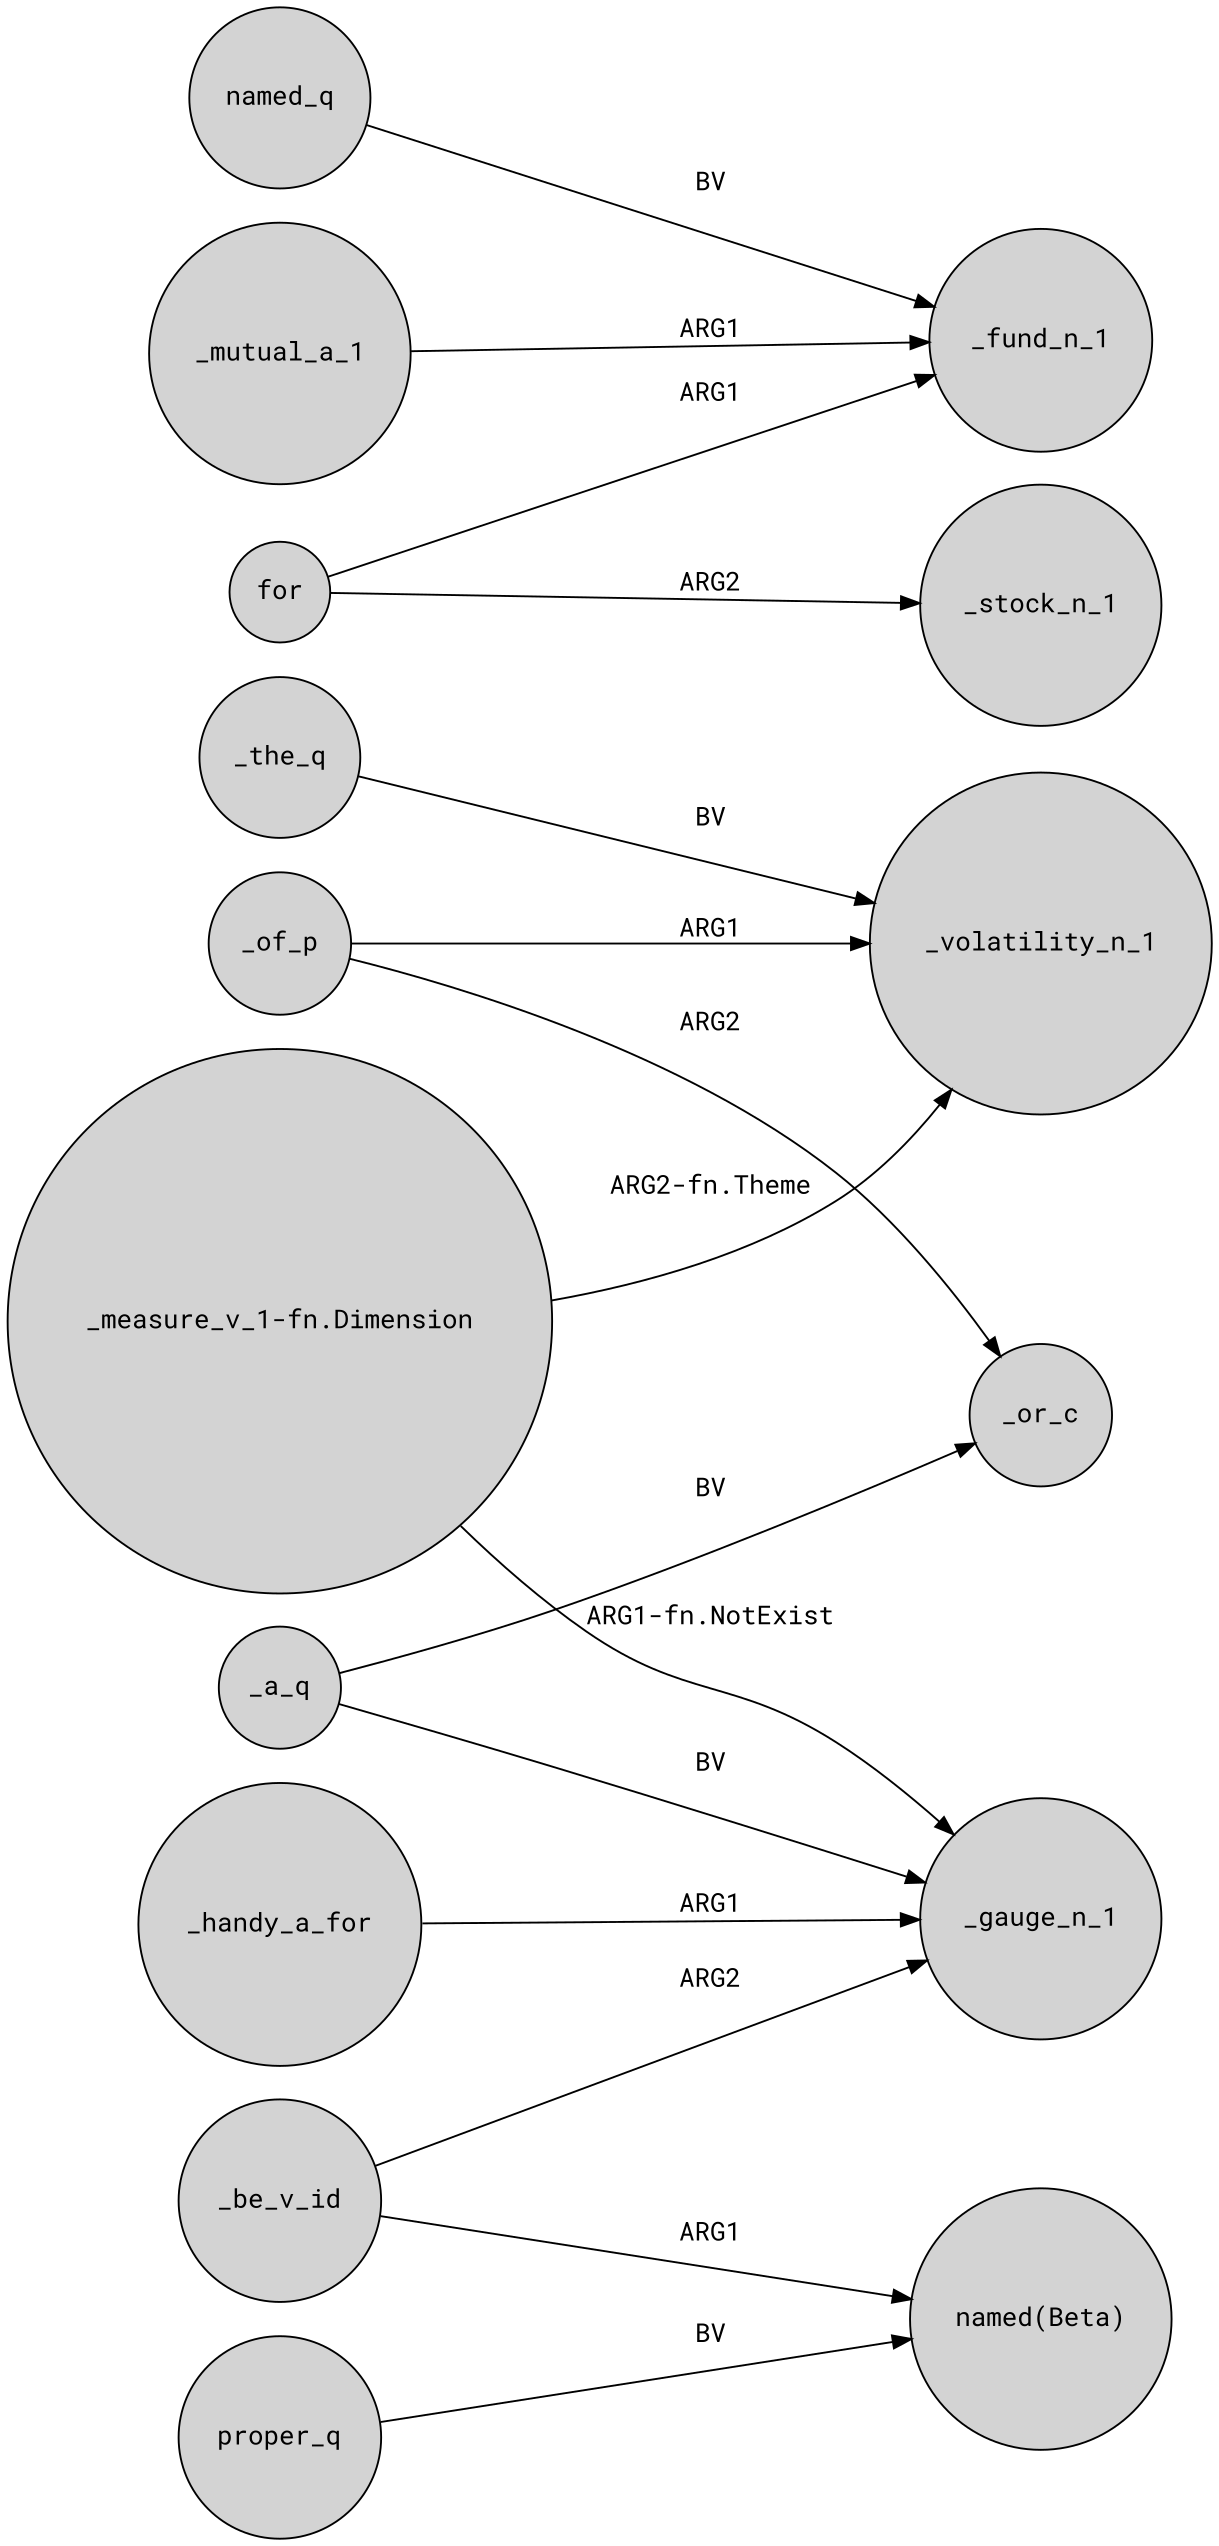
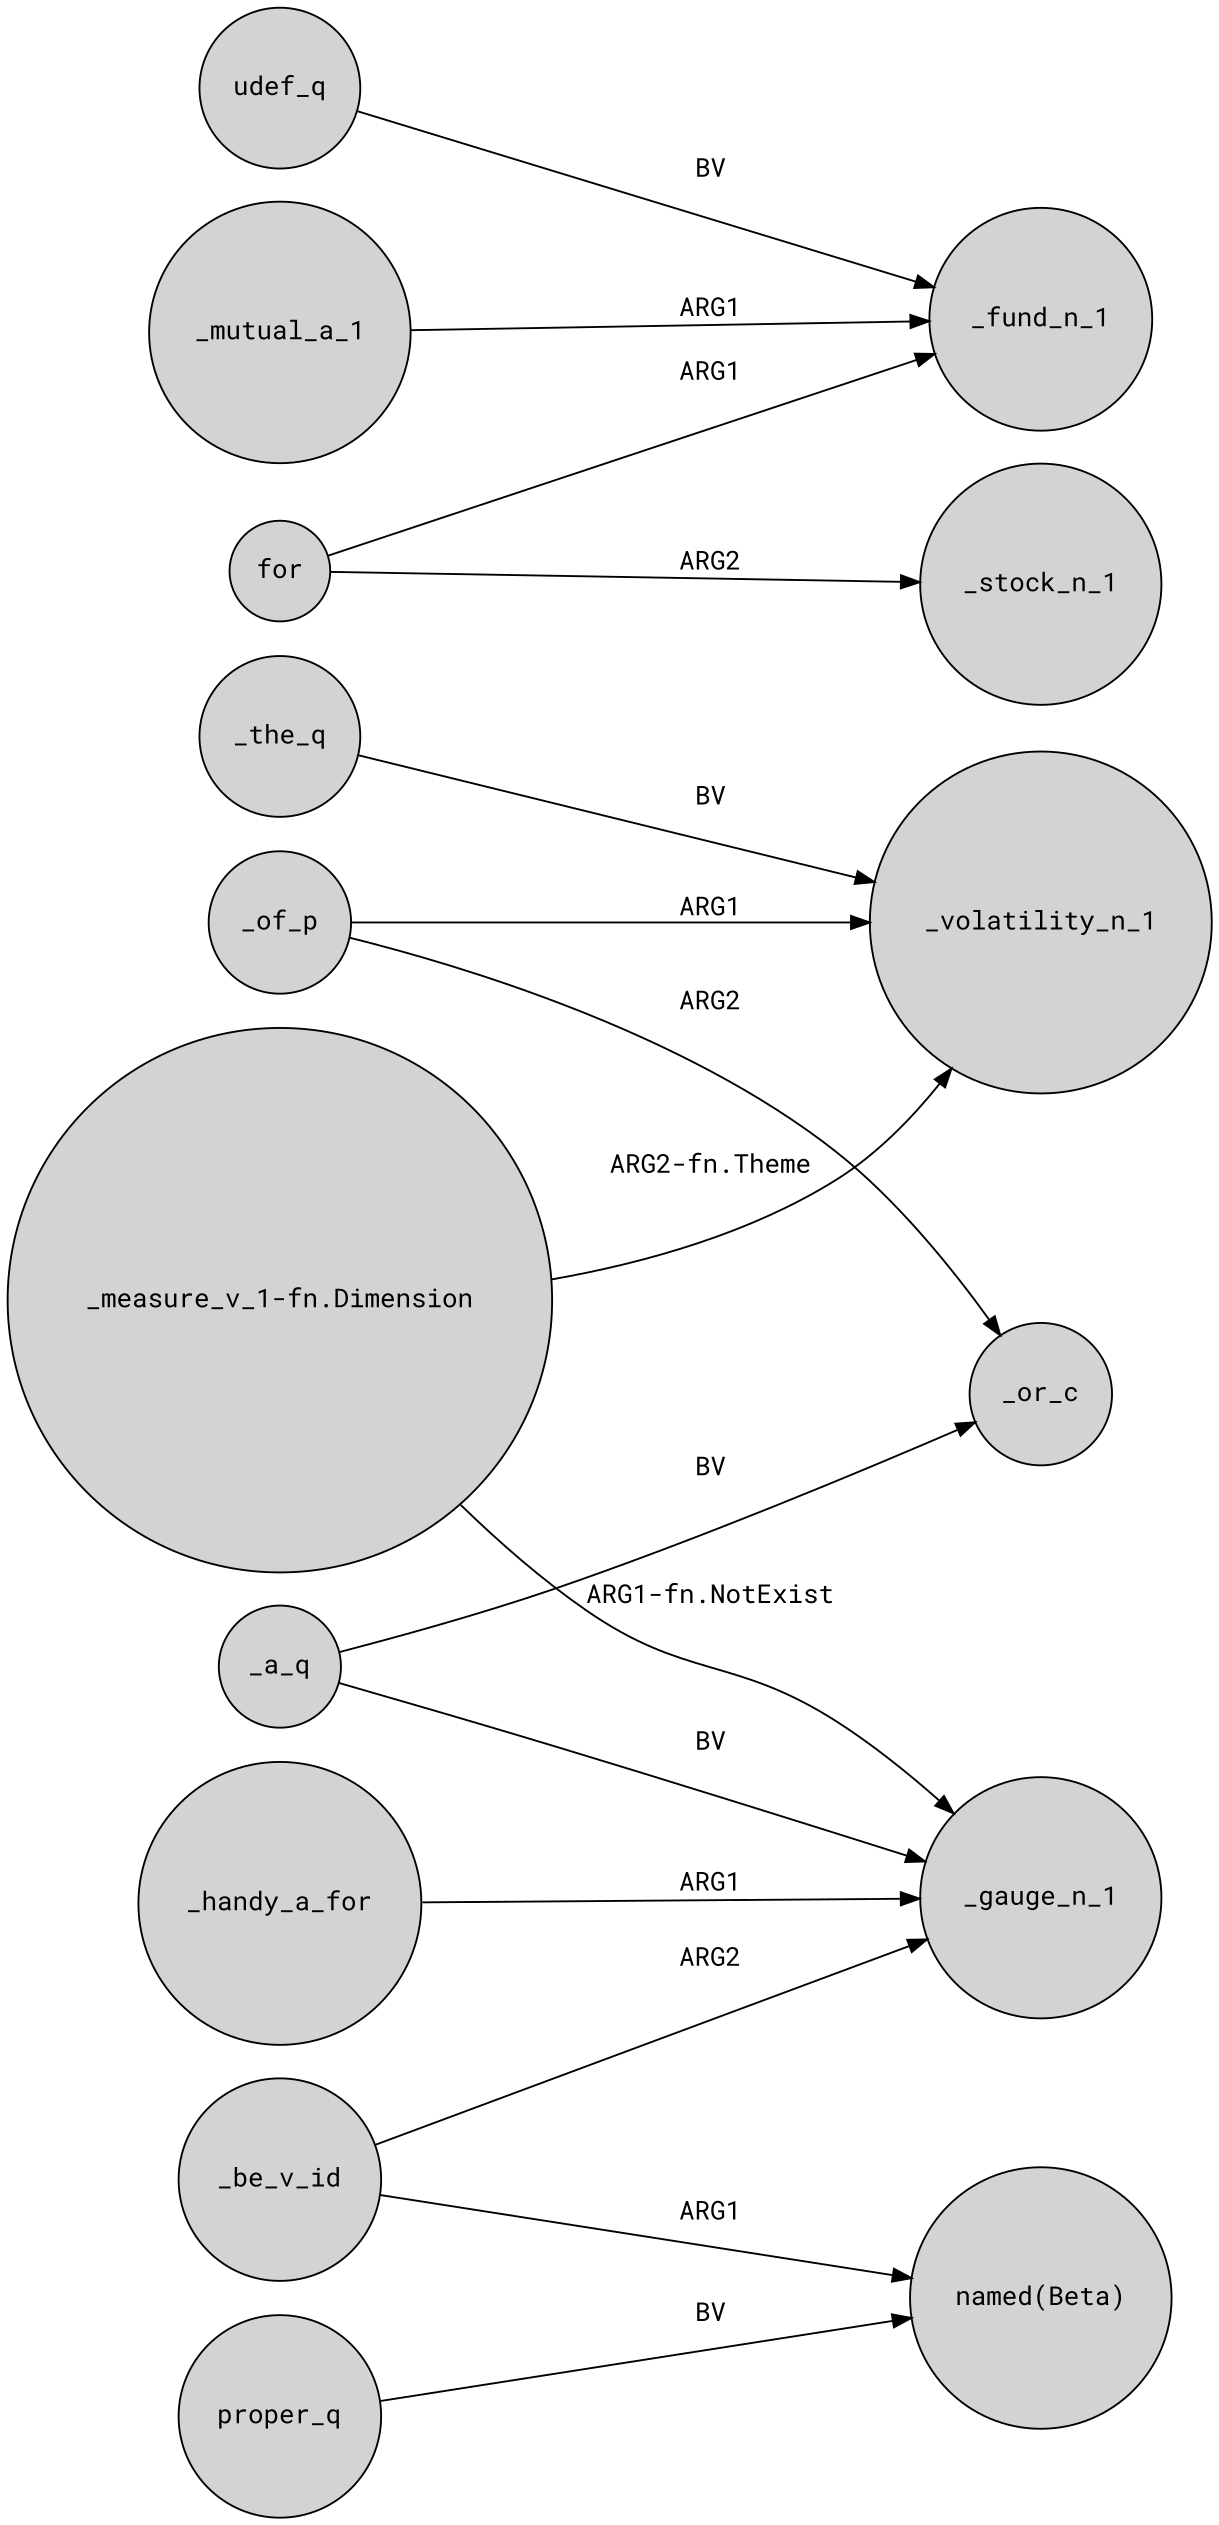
(280, 98) -> (280, 88)
